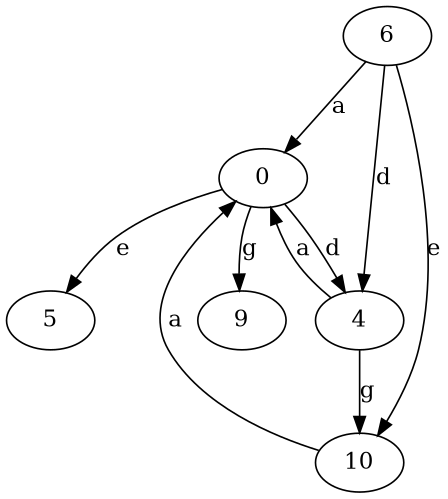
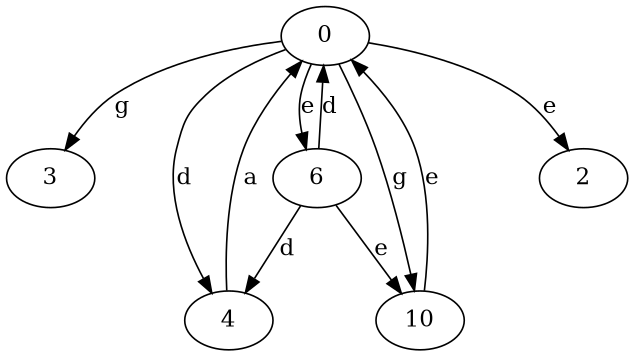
none -> (300, 98)
(339, 107) -> (330, 107)
(51, 320) -> (584, 178)
(176, 320) -> (432, 178)
(242, 320) -> (51, 178)
(360, 383) -> (382, 167)
